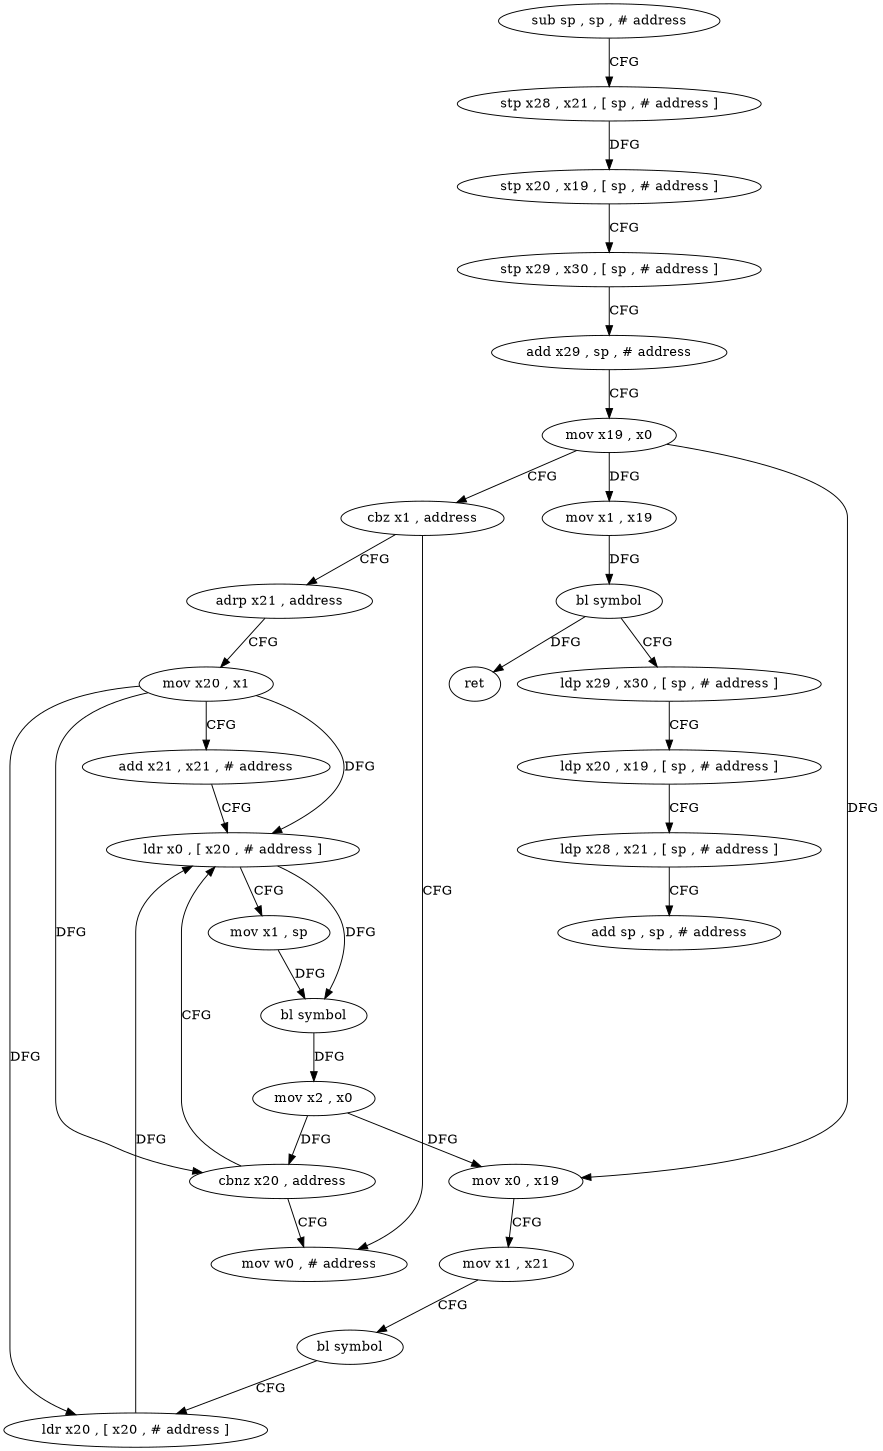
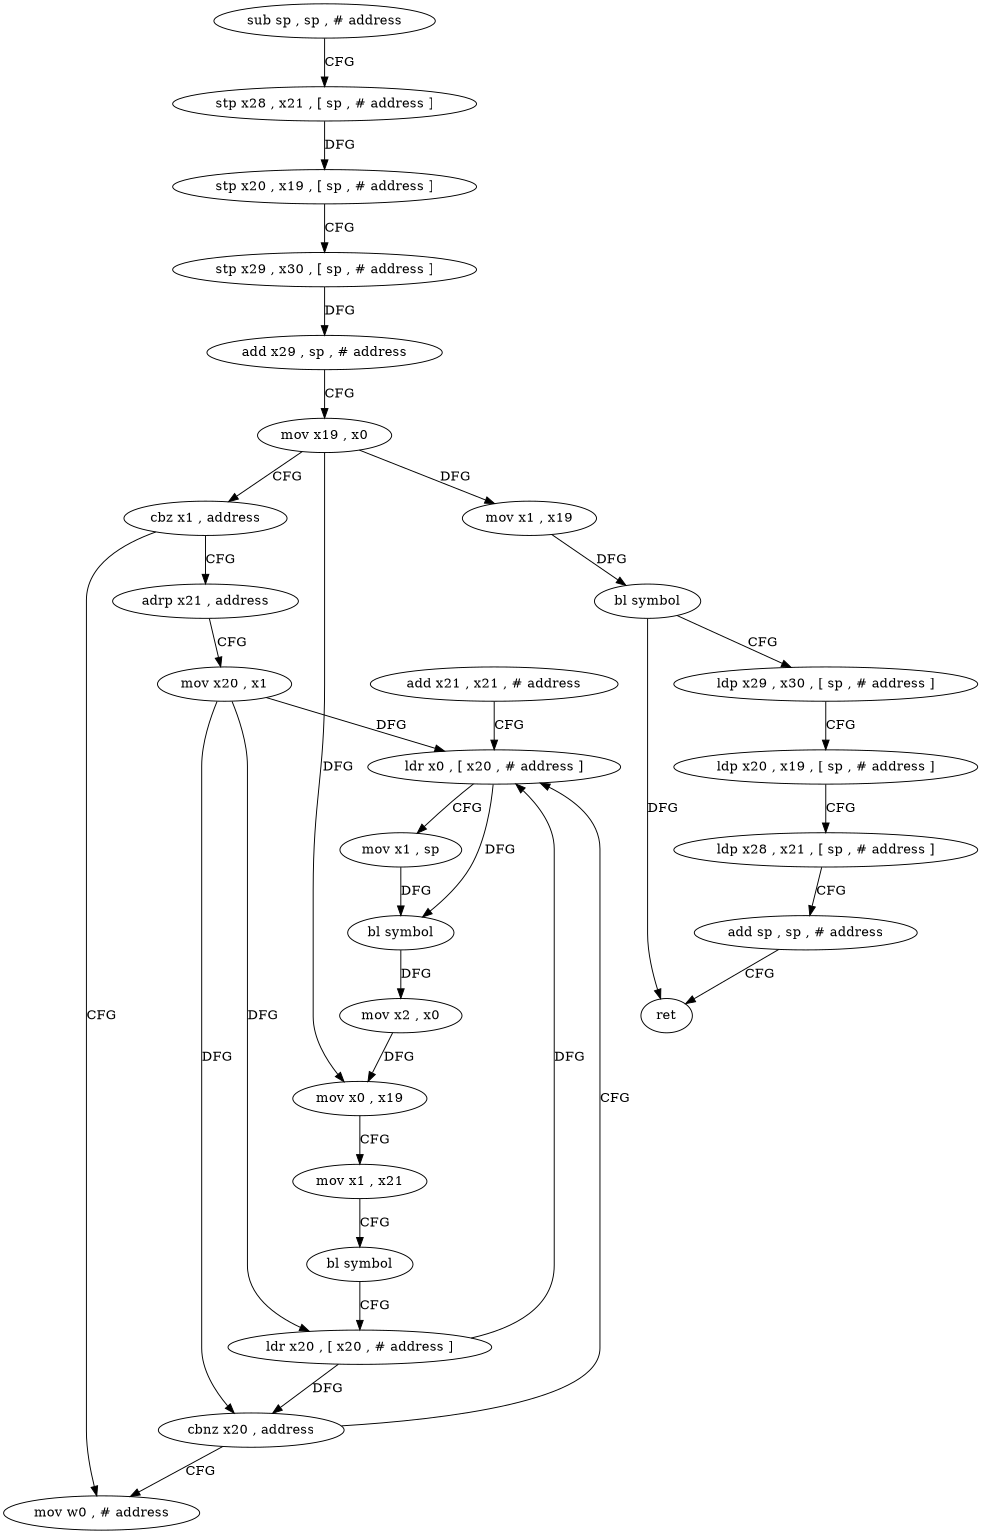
(624, 311) -> (340, 311)
(206, 721) -> none
none -> (736, 974)
(300, 1135) -> (309, 1386)
